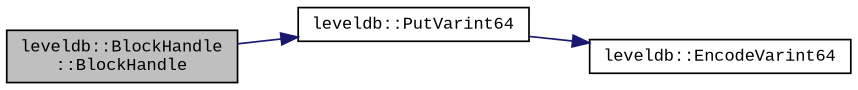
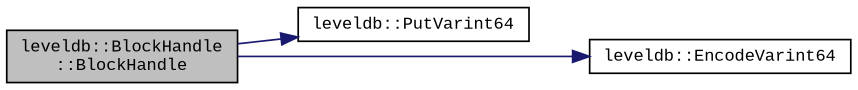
(551, 39) -> (405, 56)
